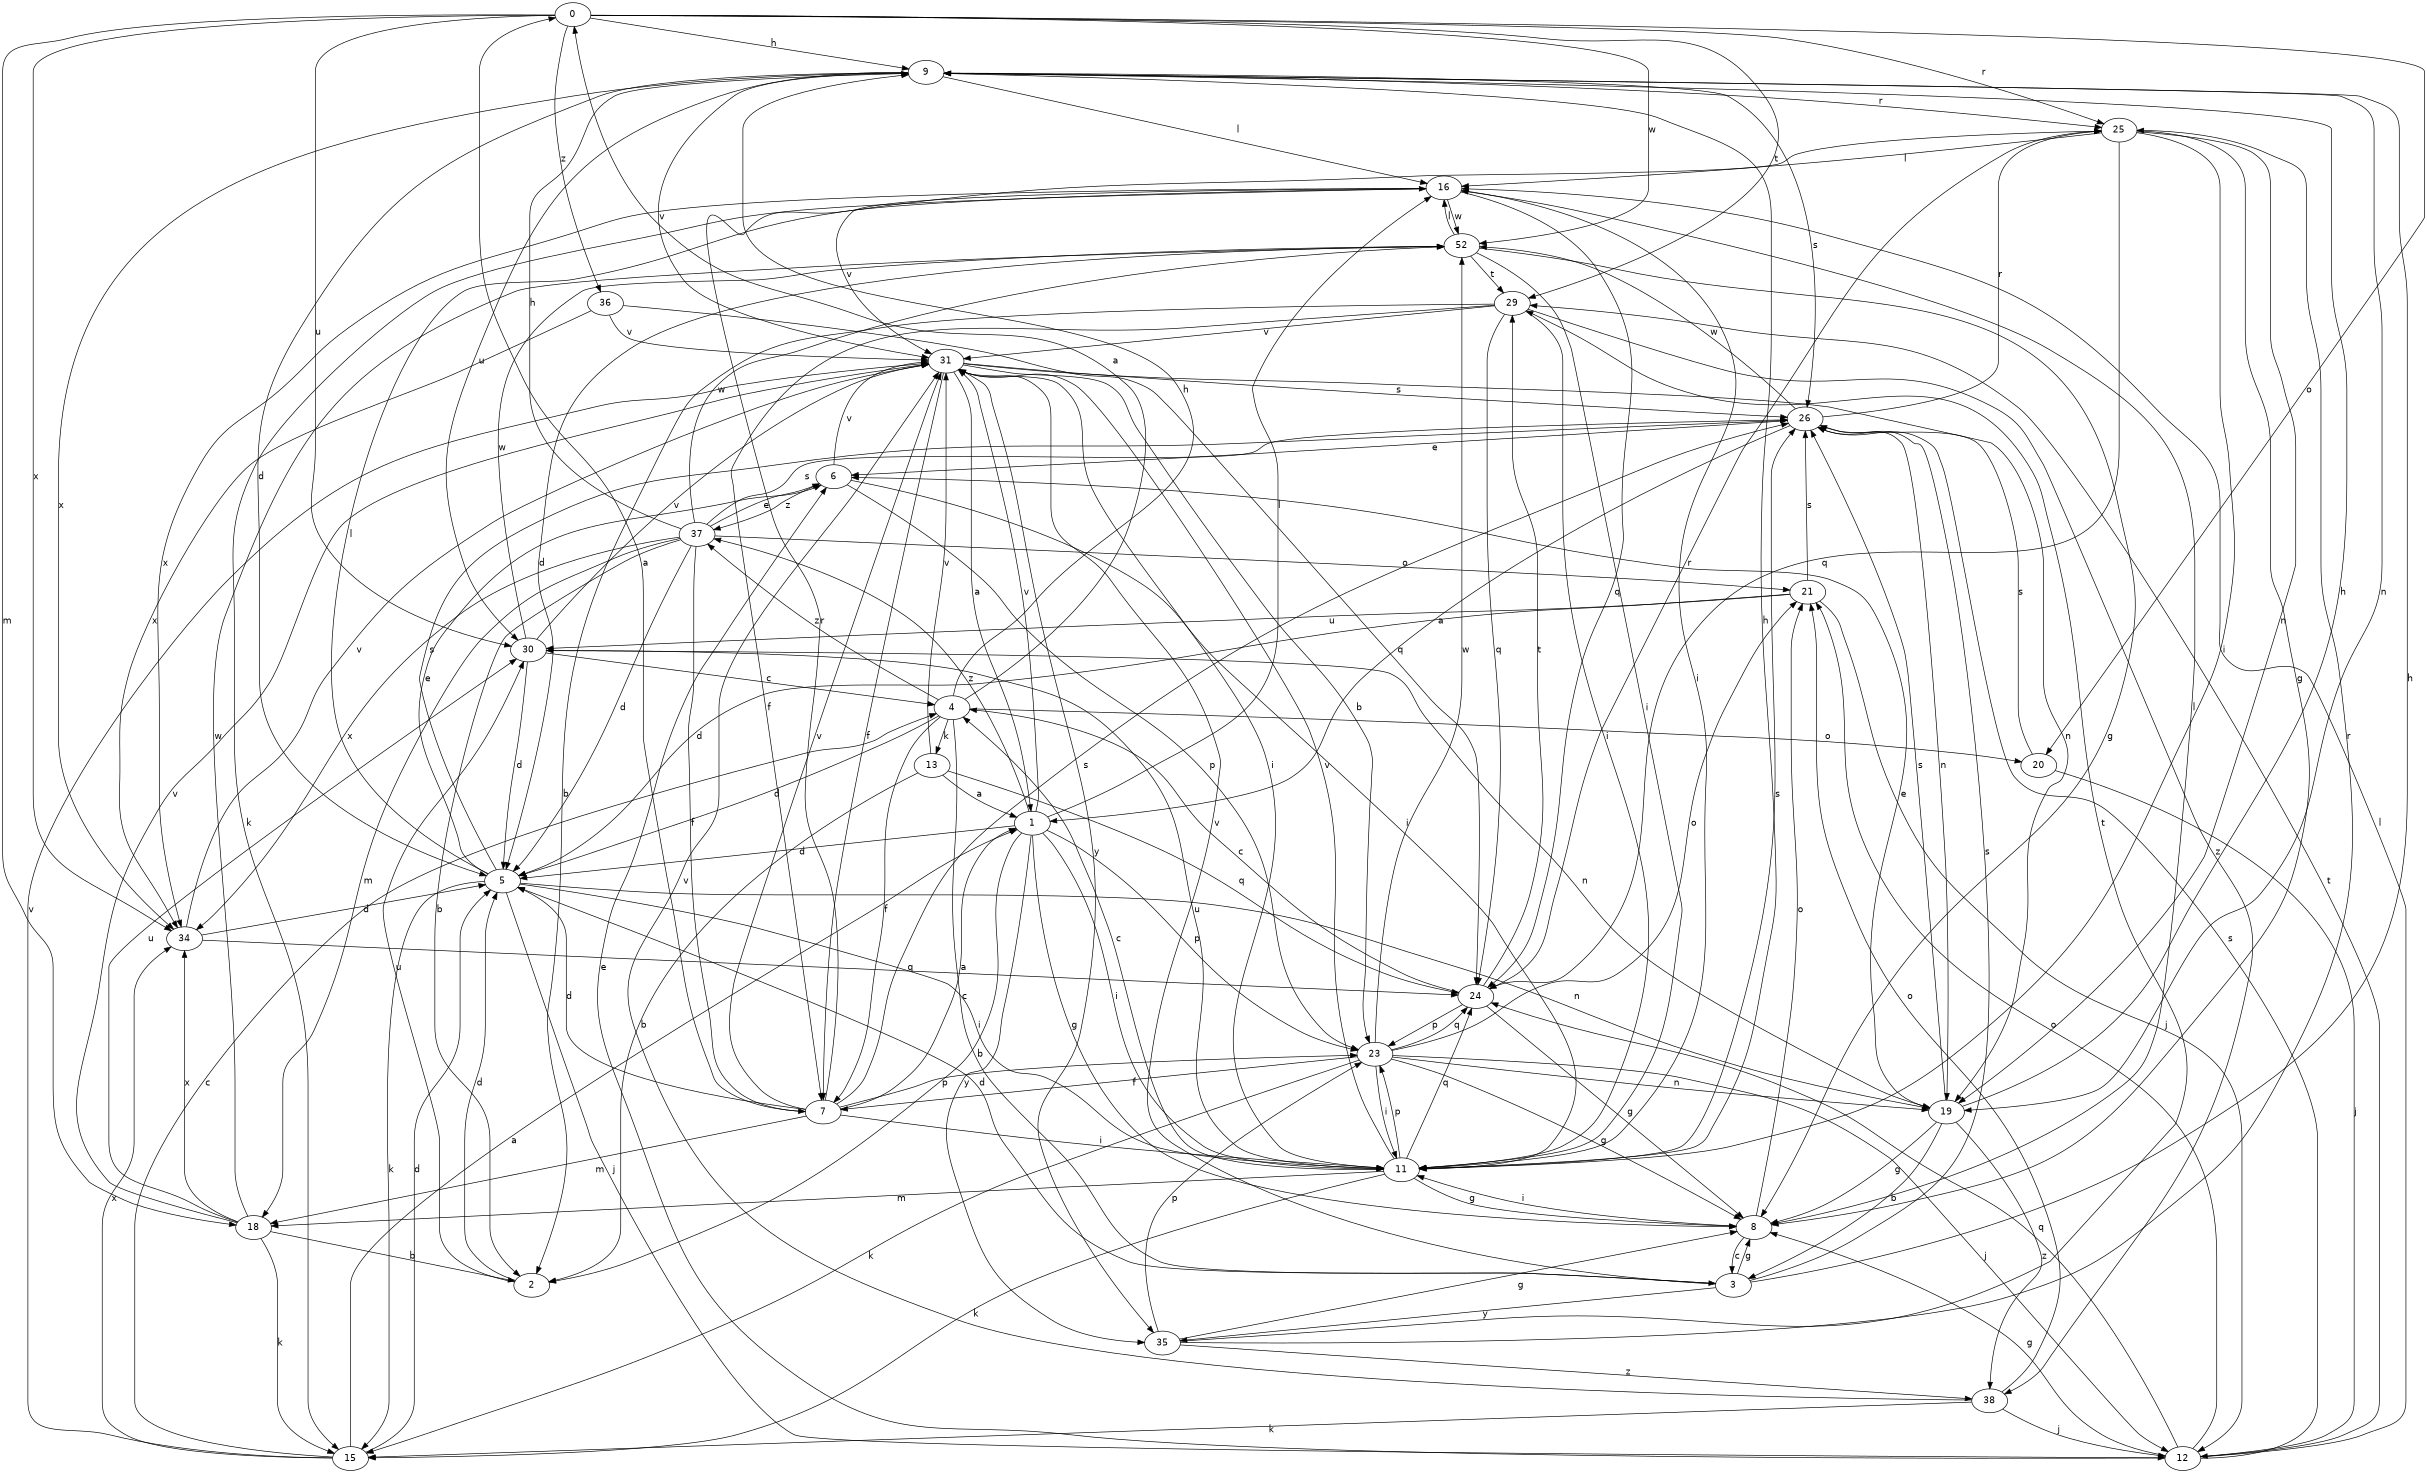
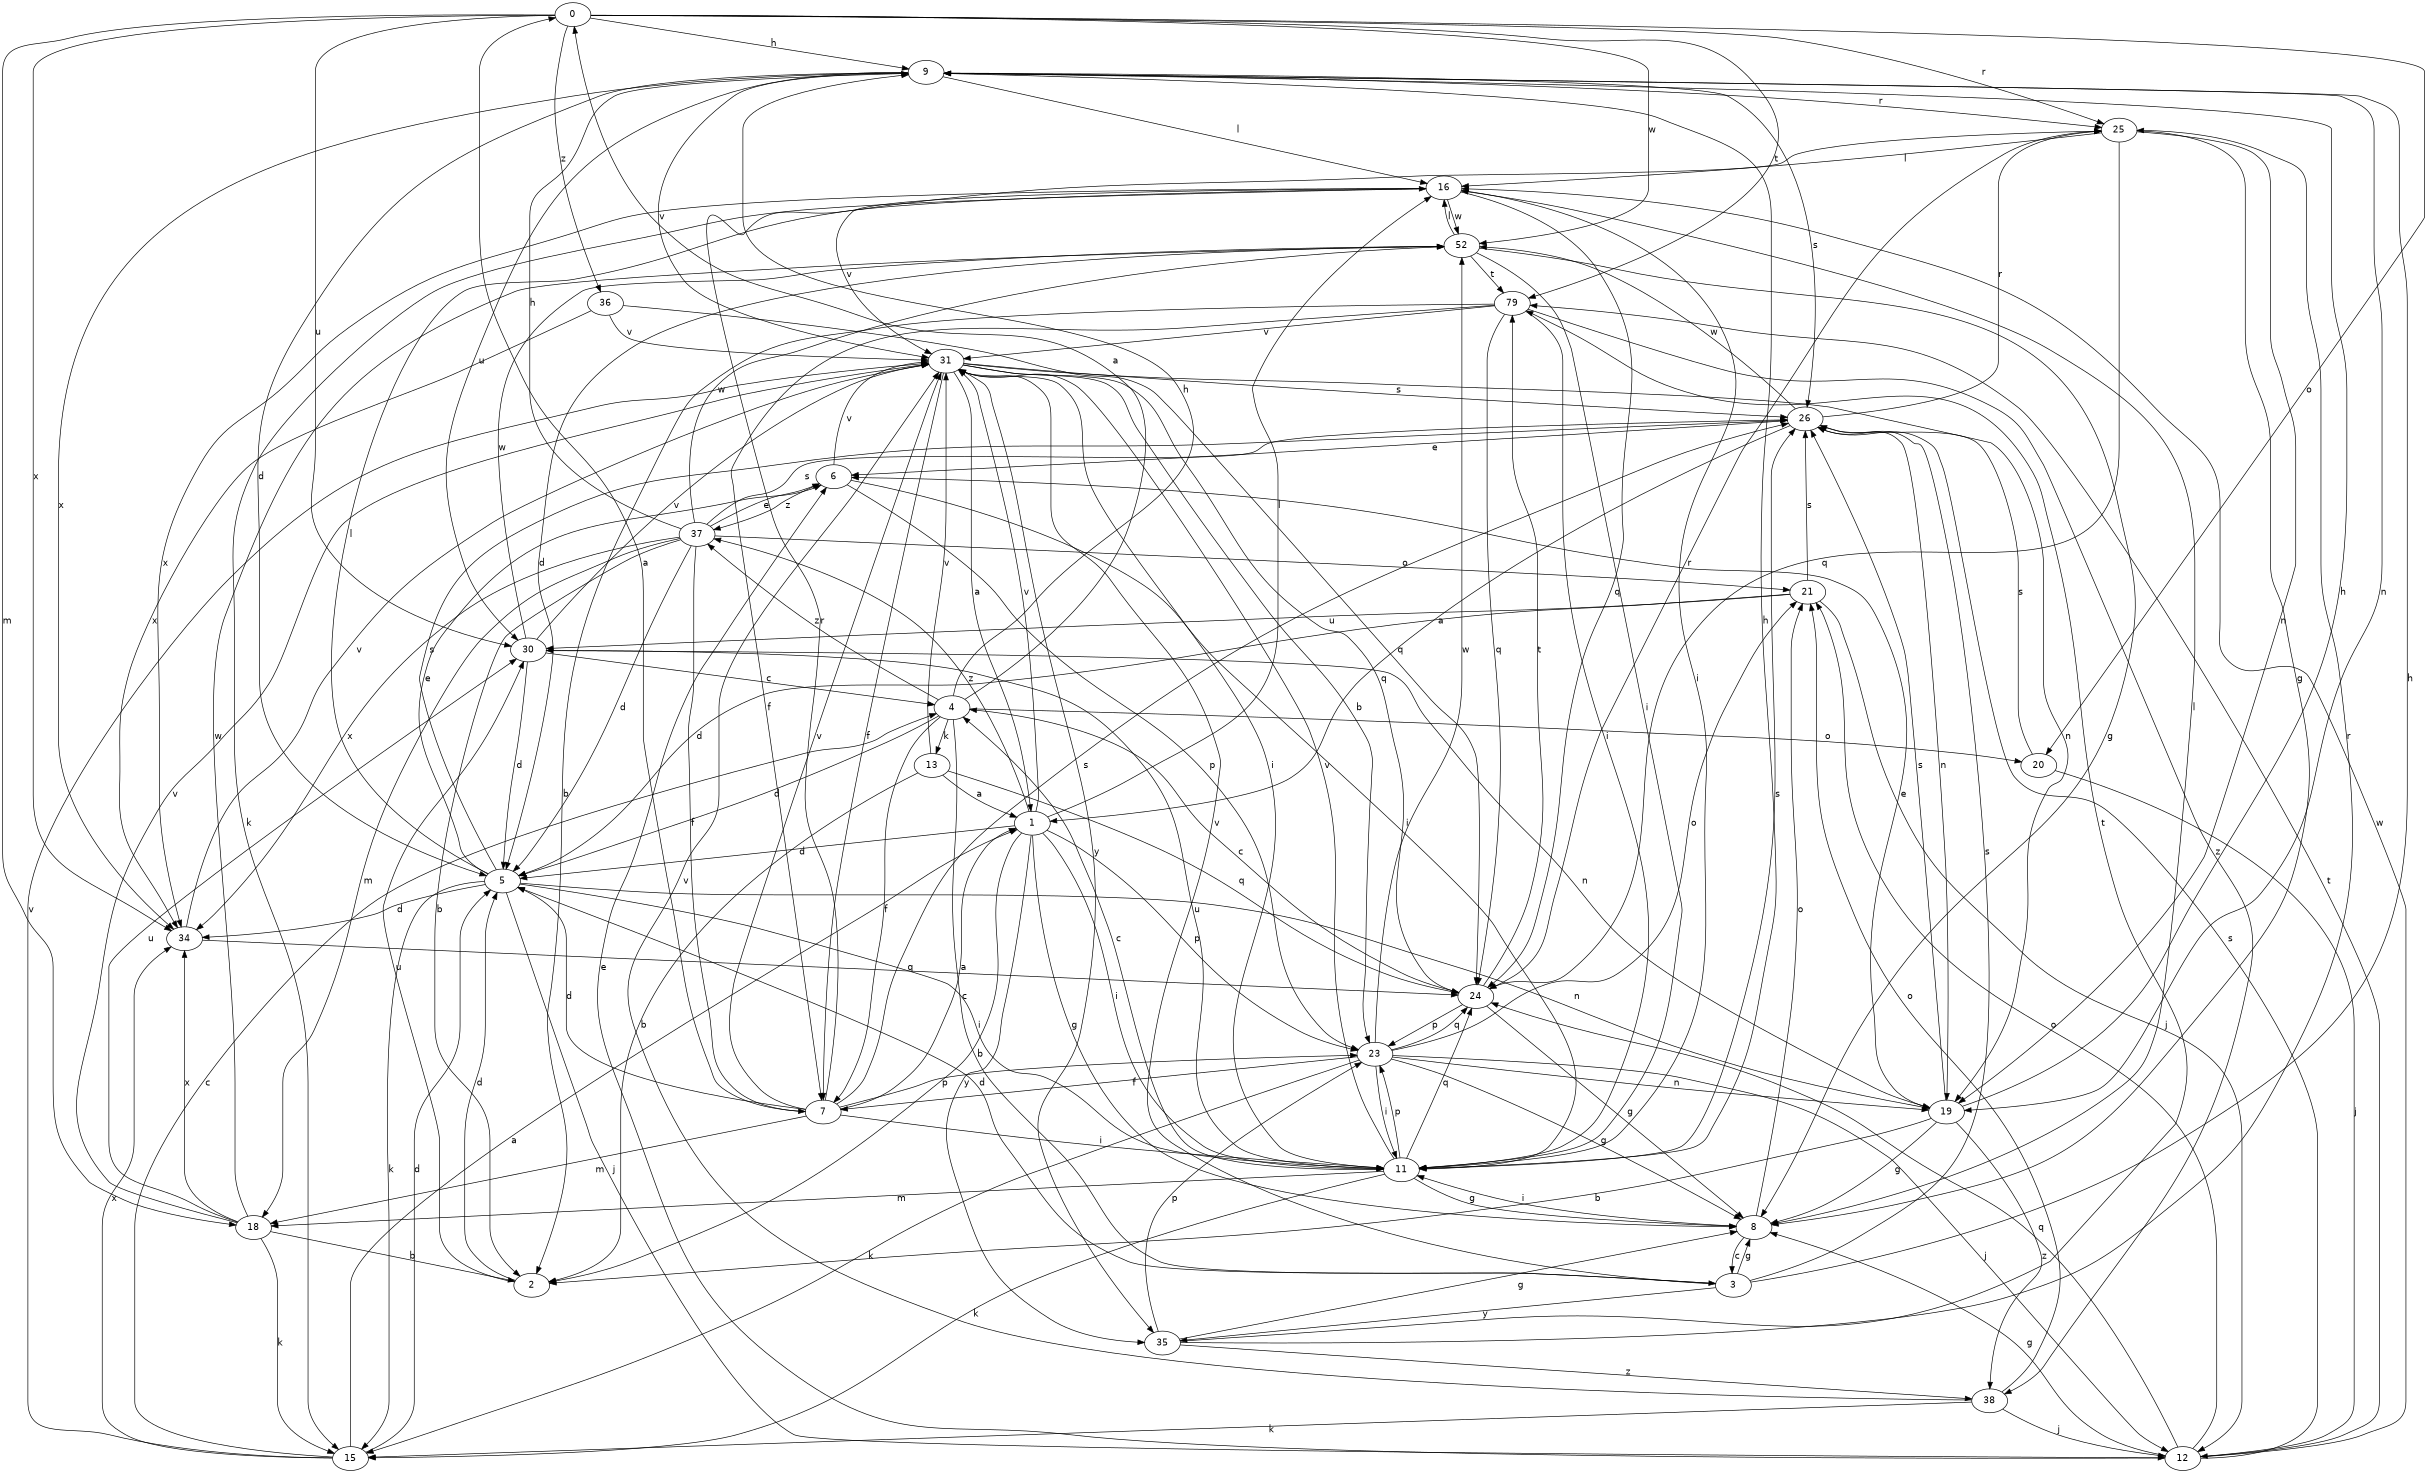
(1512, 303) -> (1512, 303)
none -> (1296, 609)
(2380, 823) -> (2380, 823)
(2123, 863) -> none
(340, 910) -> (342, 922)
(1863, 1216) -> (1248, 1234)
